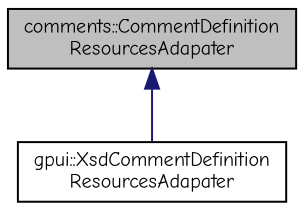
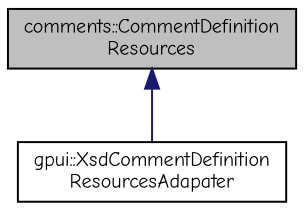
(152, 39) -> (152, 39)
